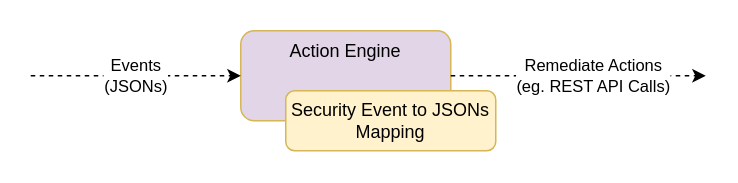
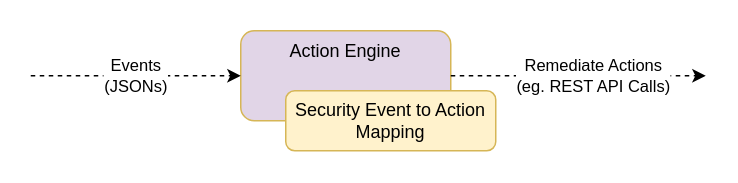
(391, 121) -> (391, 121)
